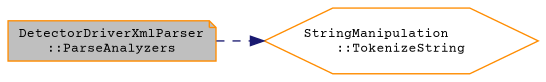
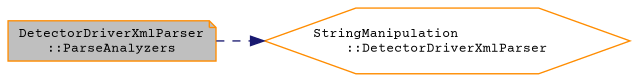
(401, 41) -> (447, 41)
